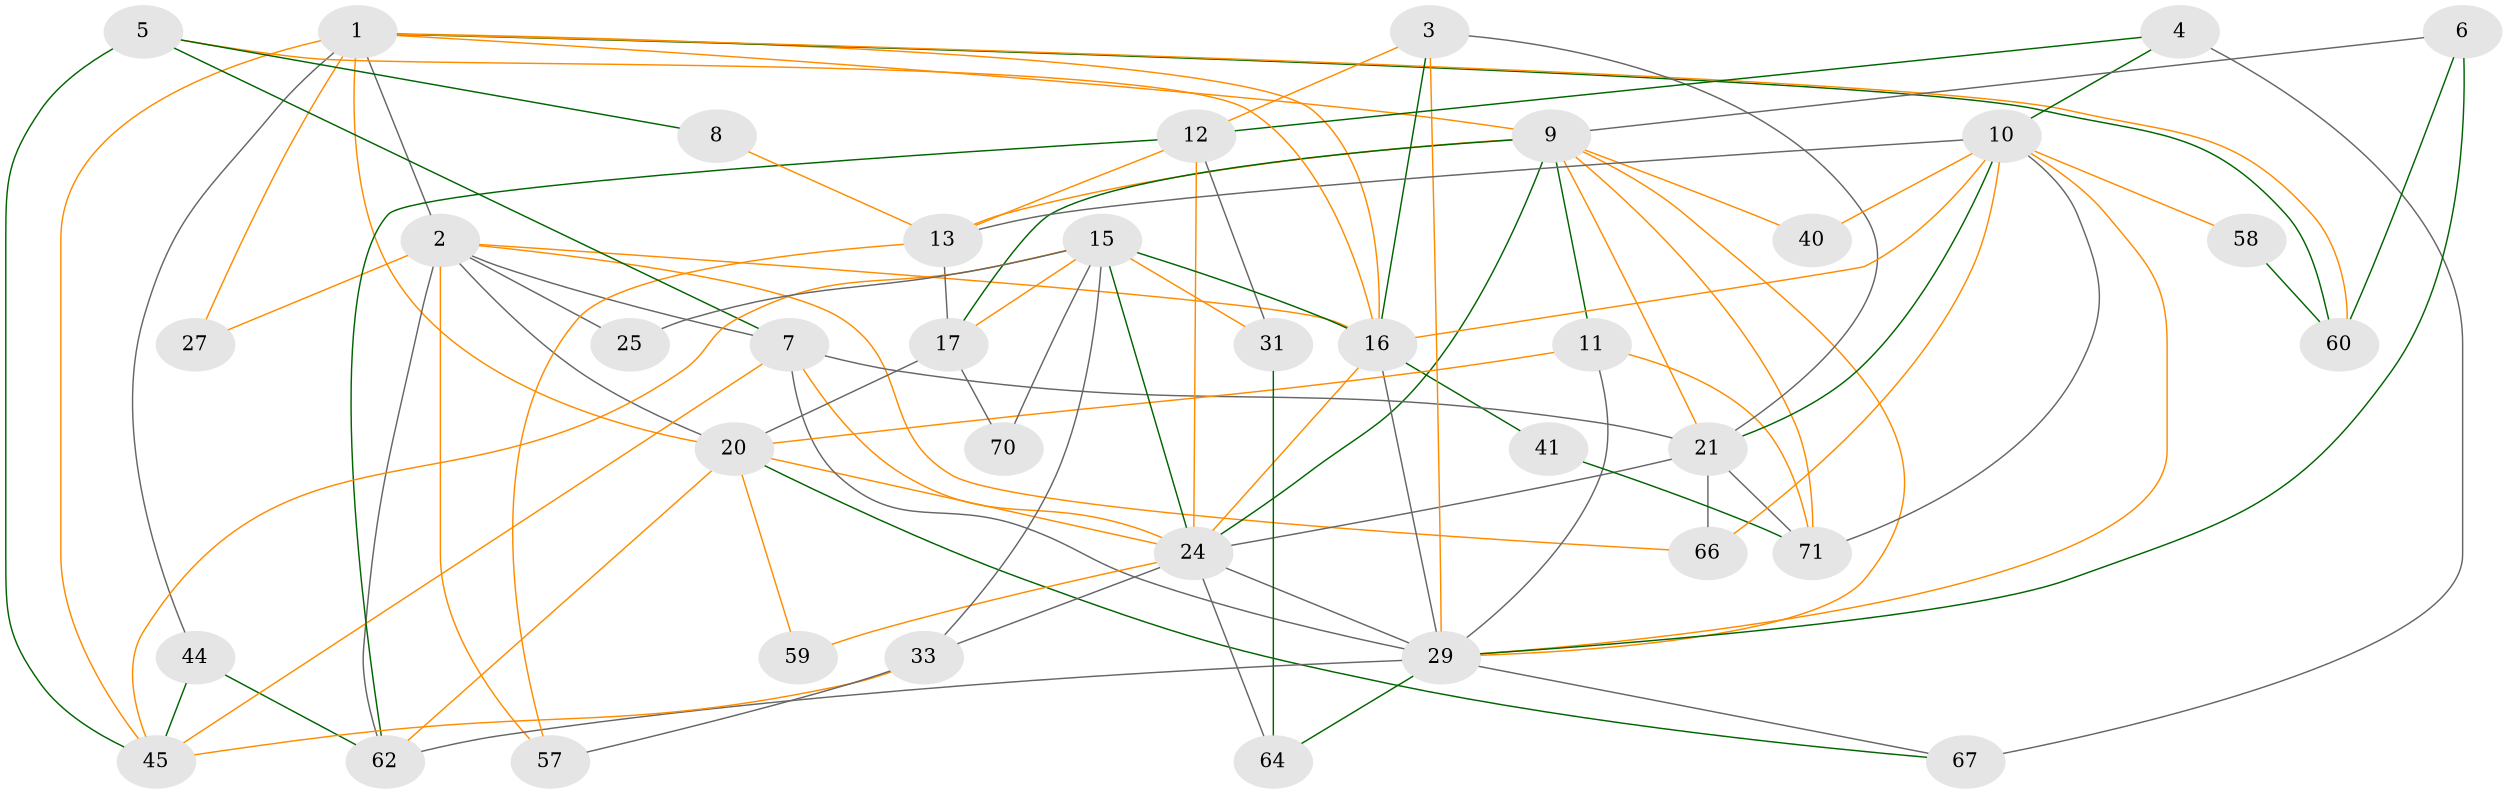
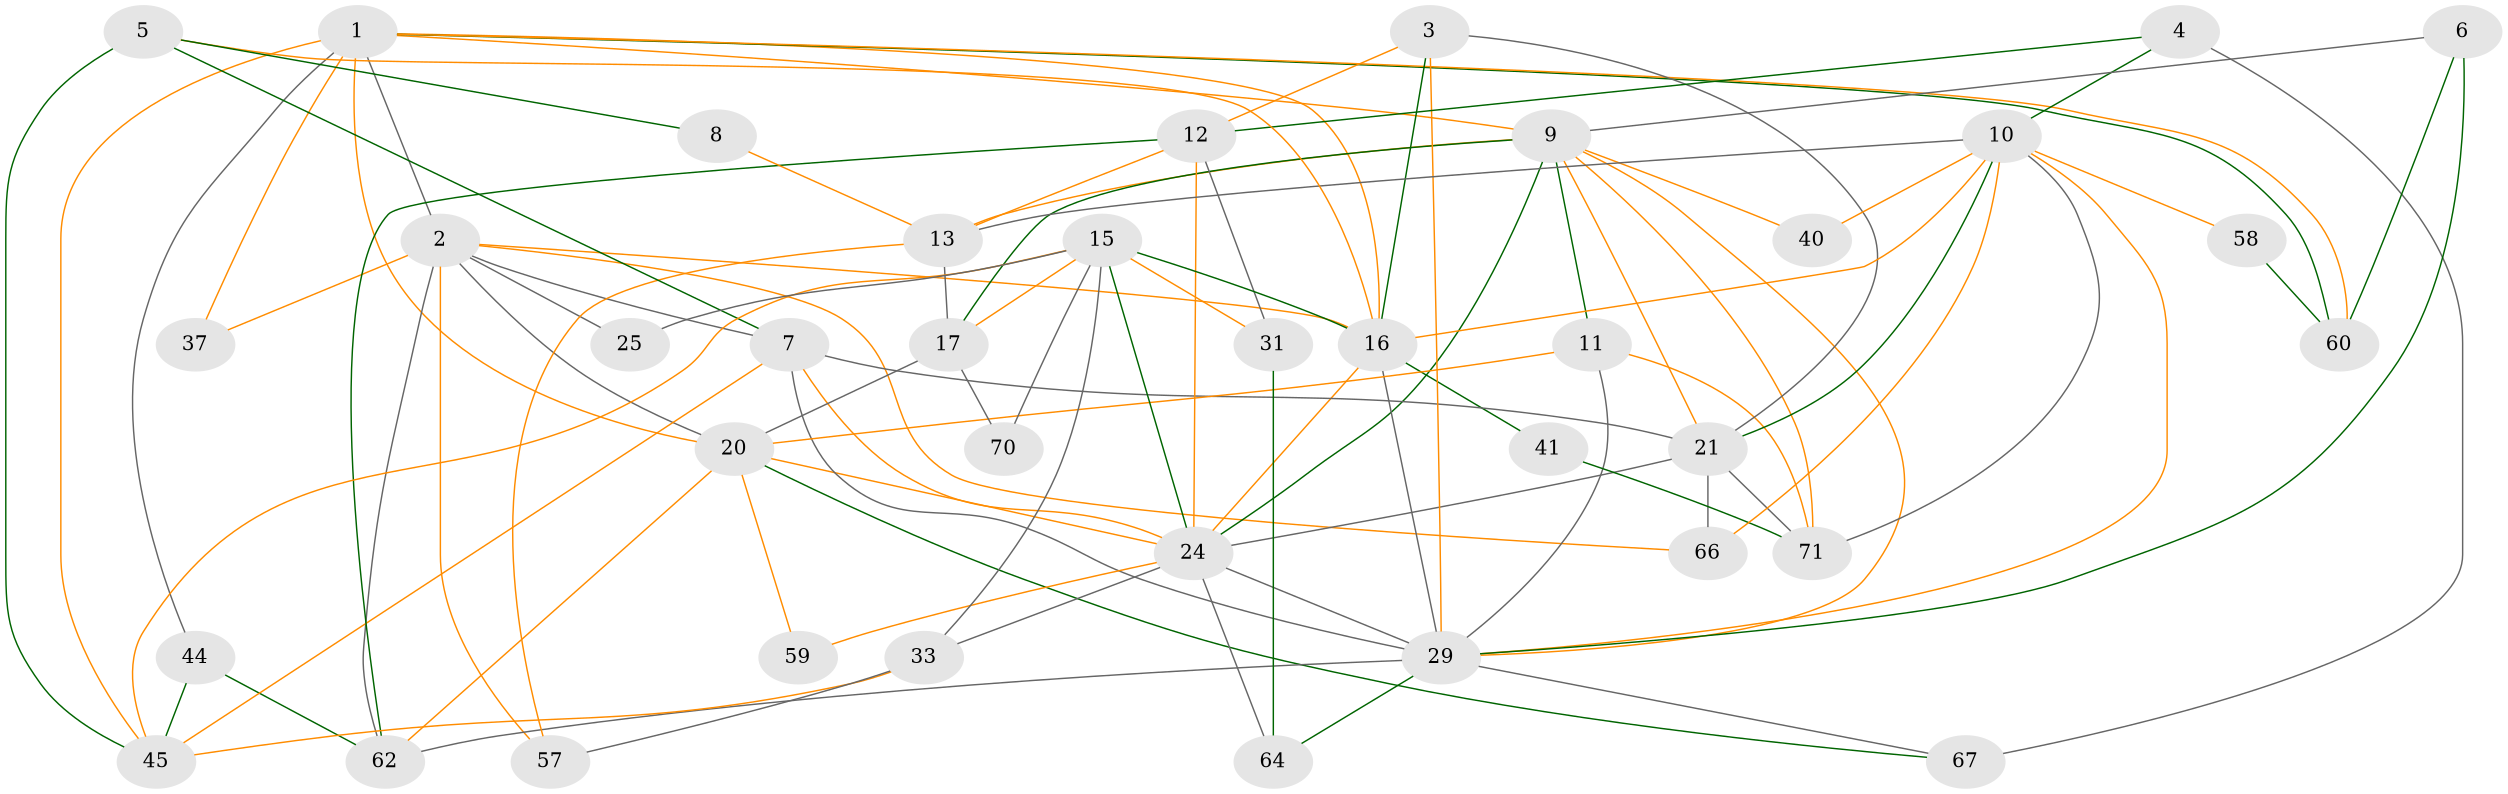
(196, 345) -> (196, 345)
